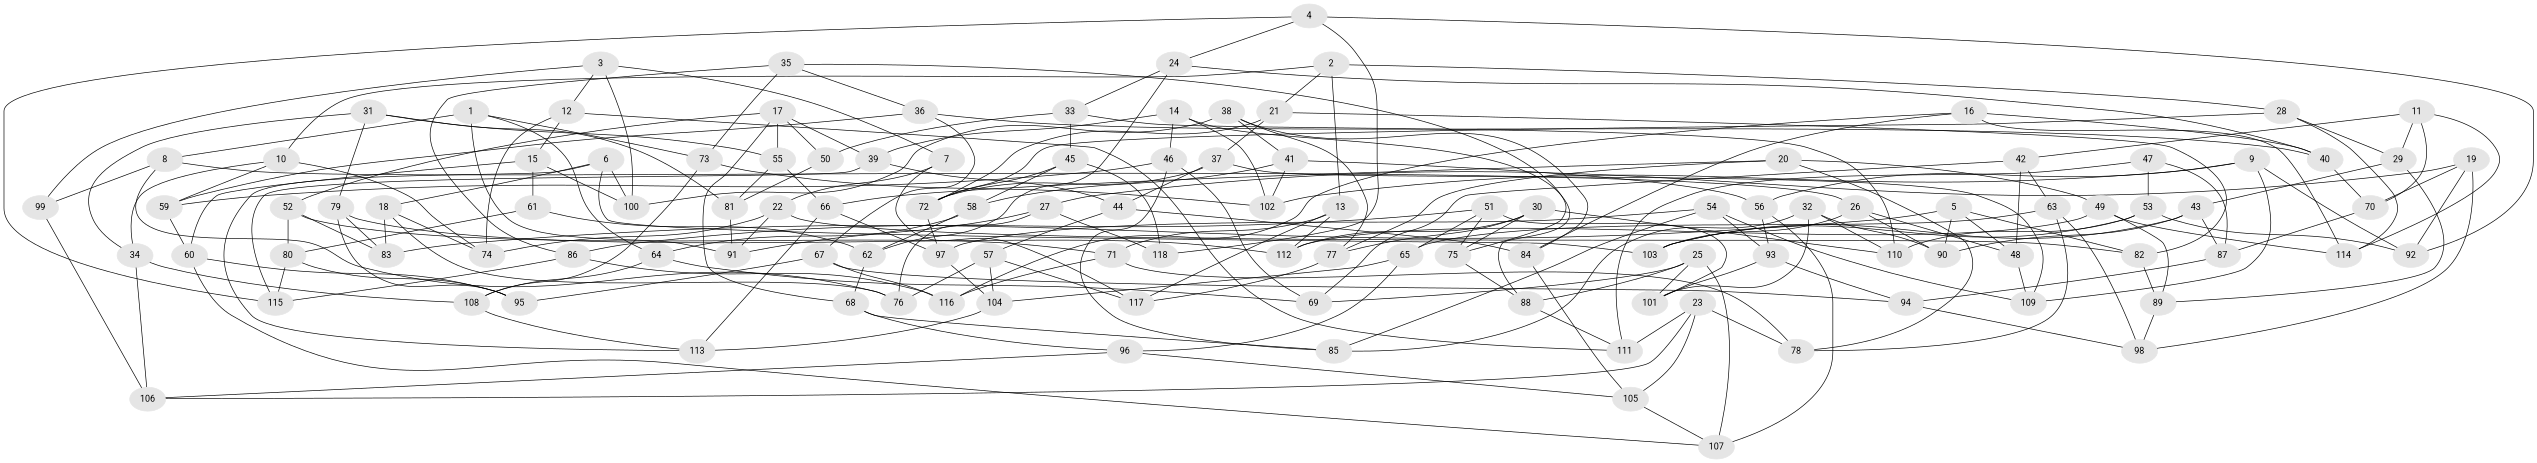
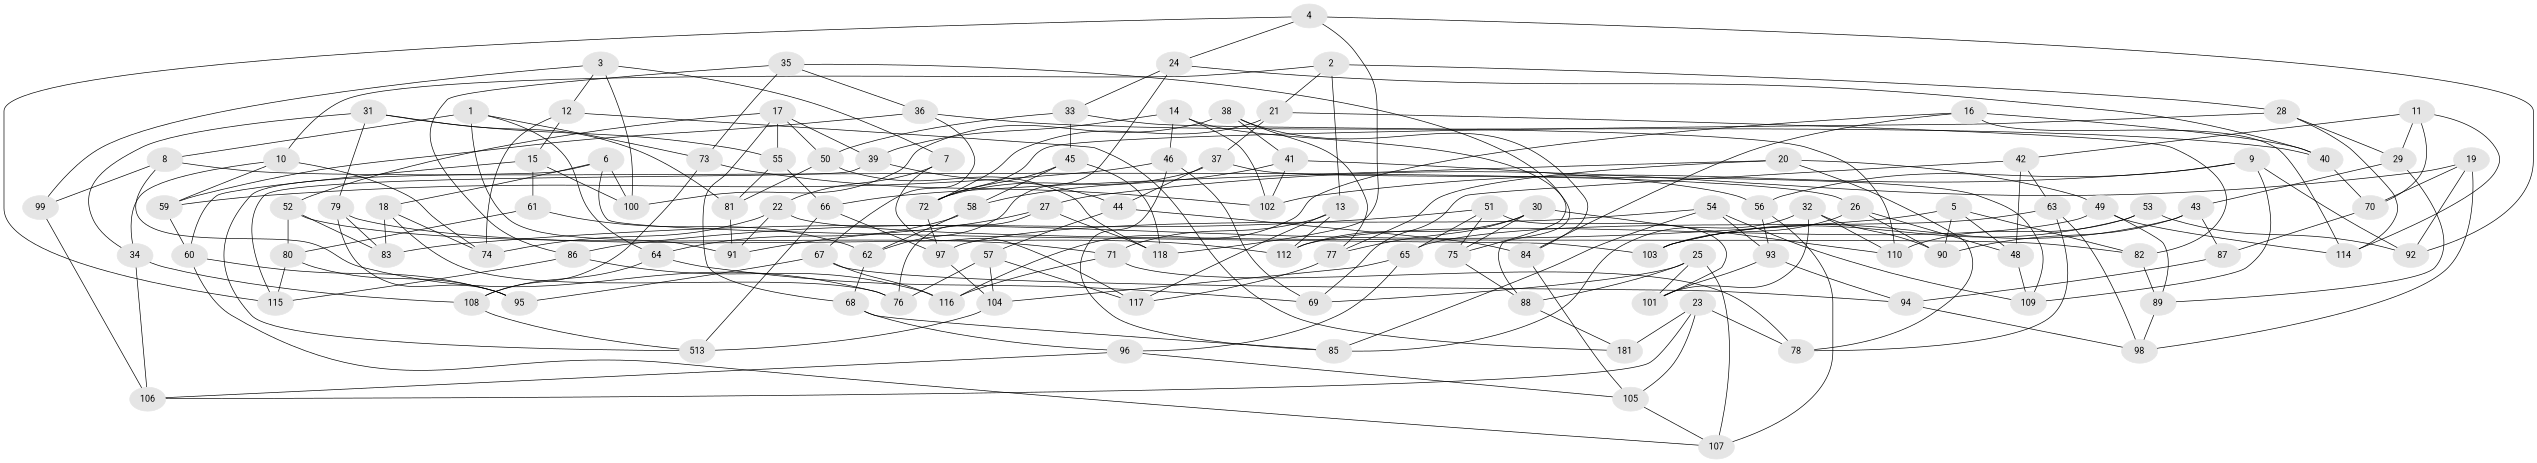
(2148, 160) -> none
none -> (1079, 203)
(697, 351) -> (697, 351)
(1625, 351) -> (1625, 351)
